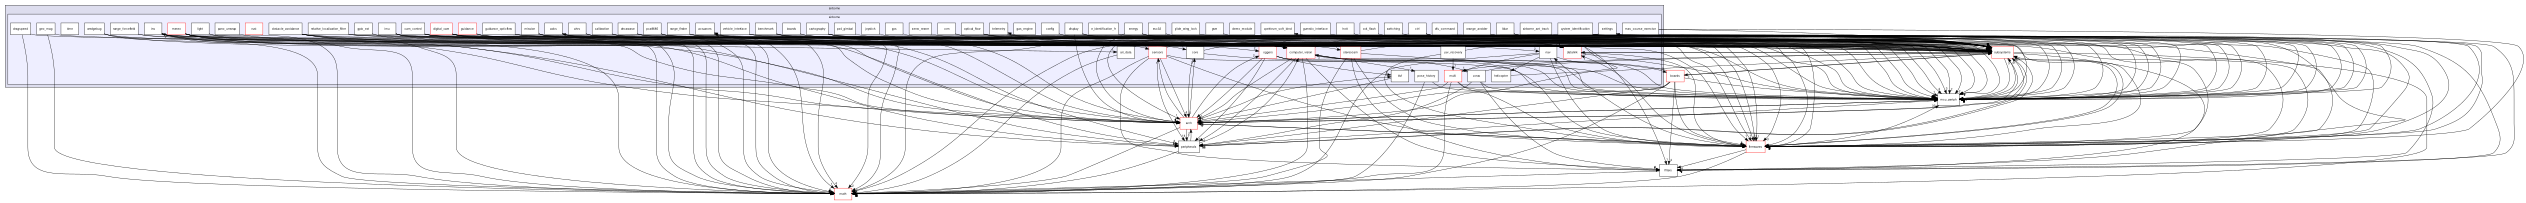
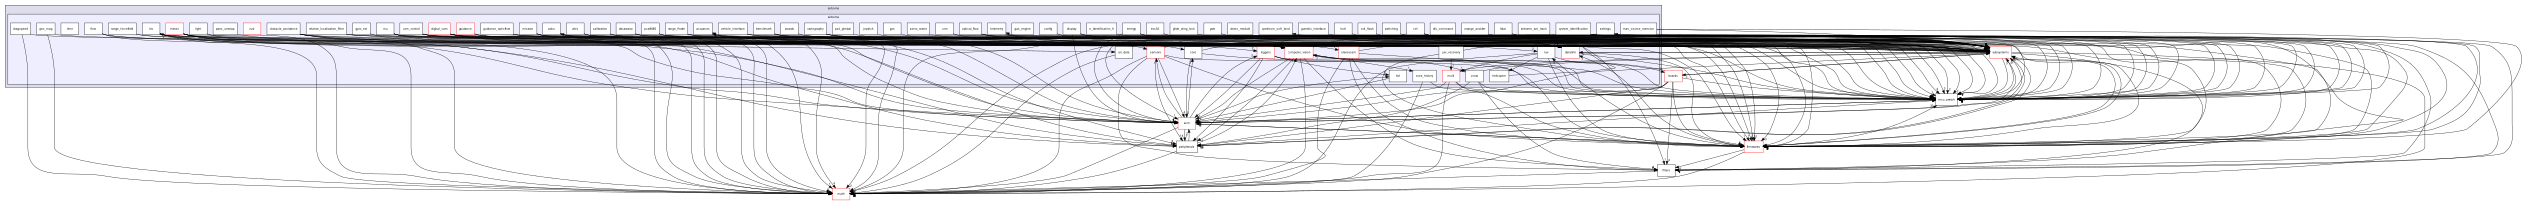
(94, 29) -> (93, 29)
